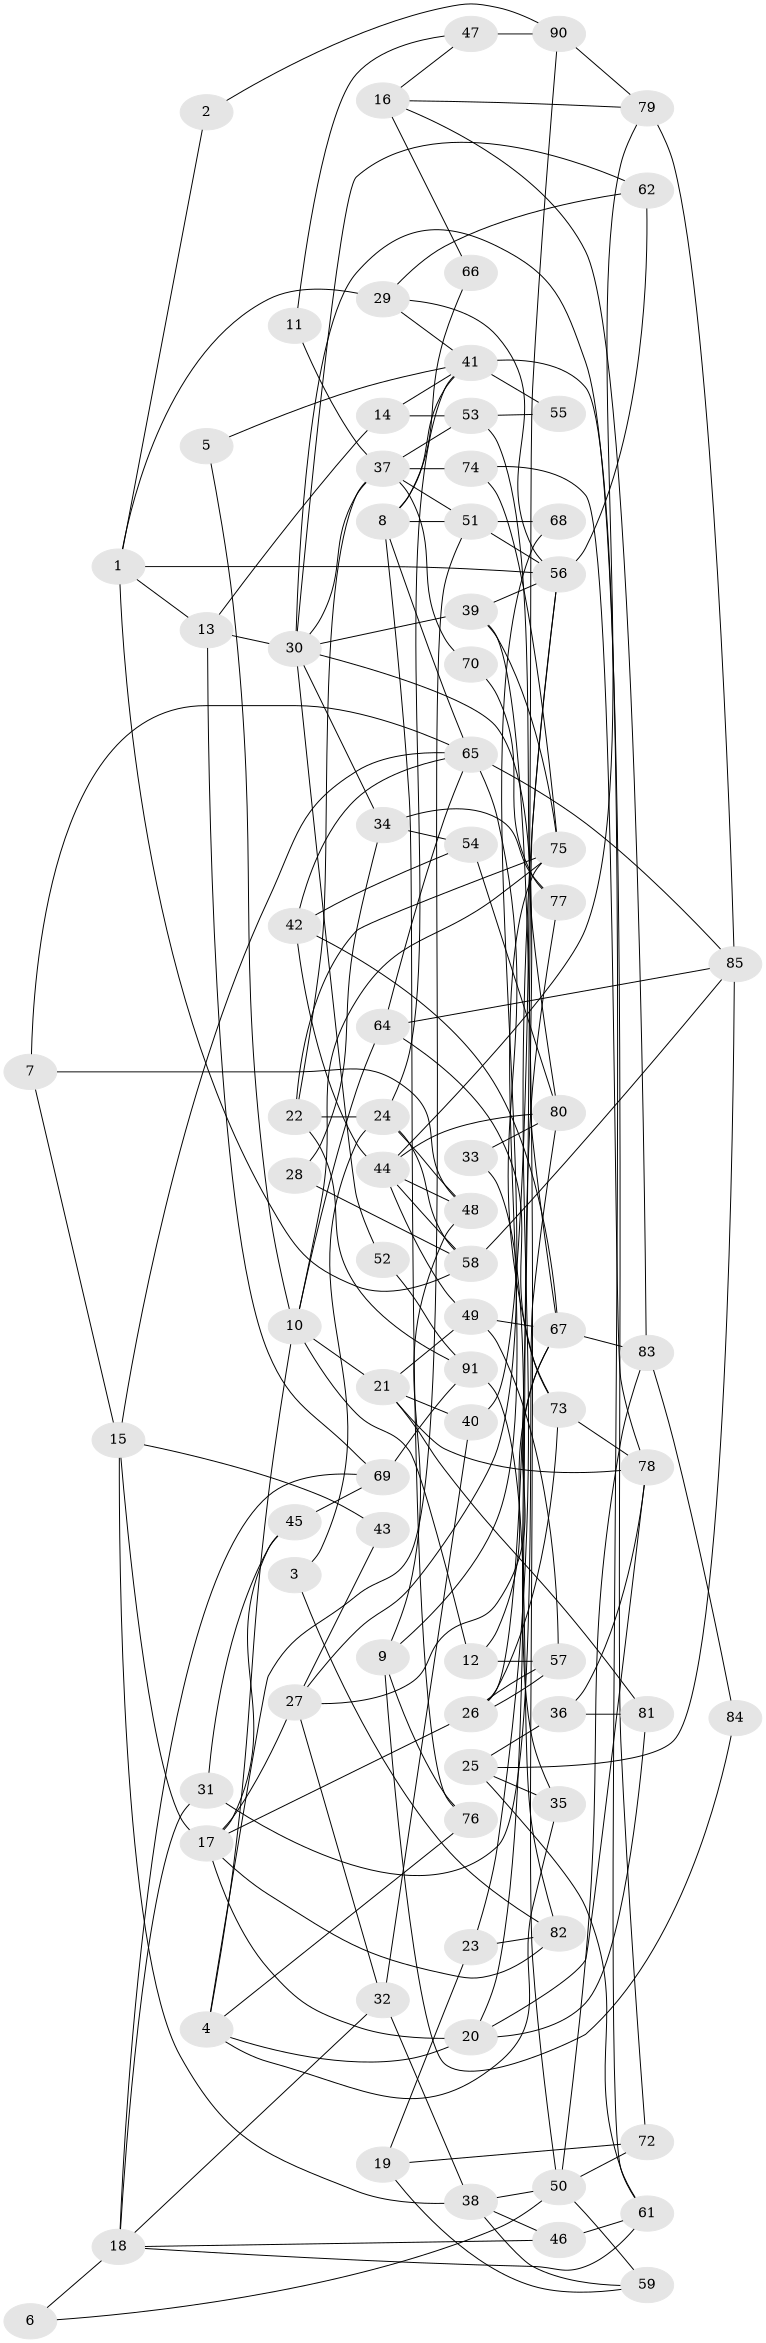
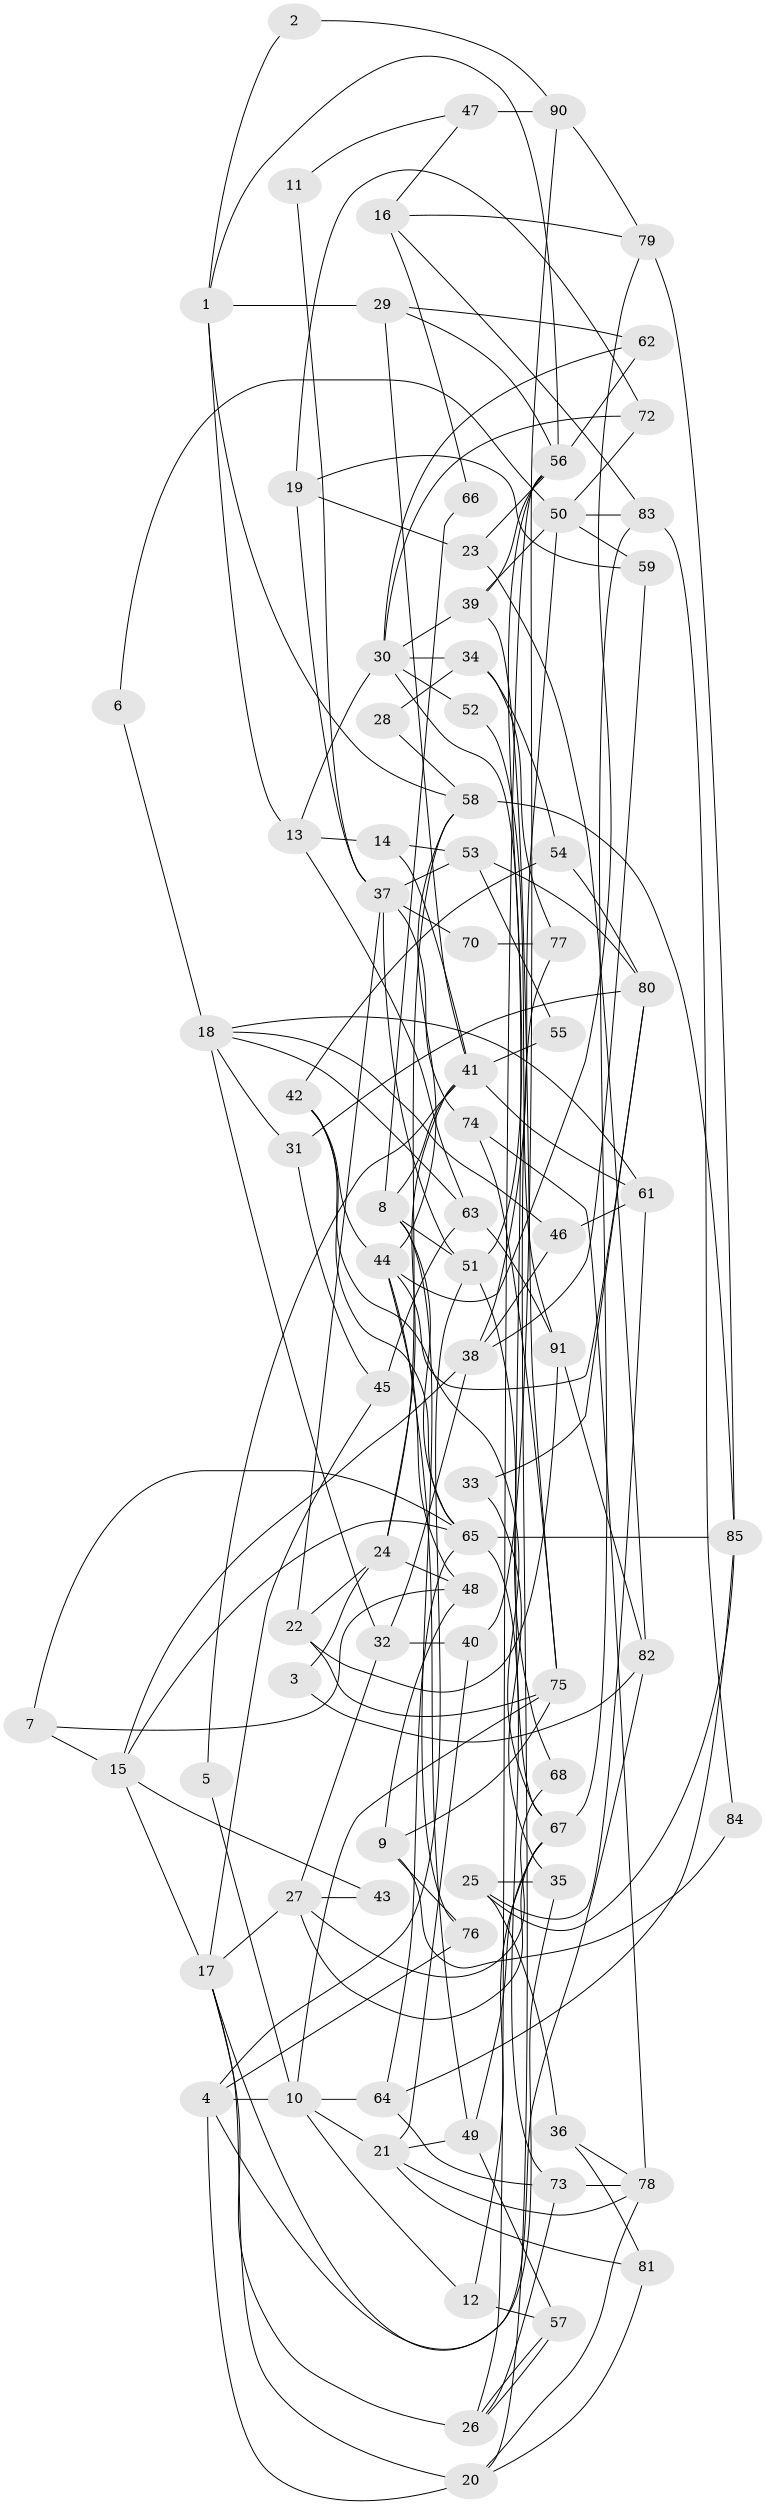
(338, 558) -> (315, 678)
(383, 1477) -> (471, 1214)
